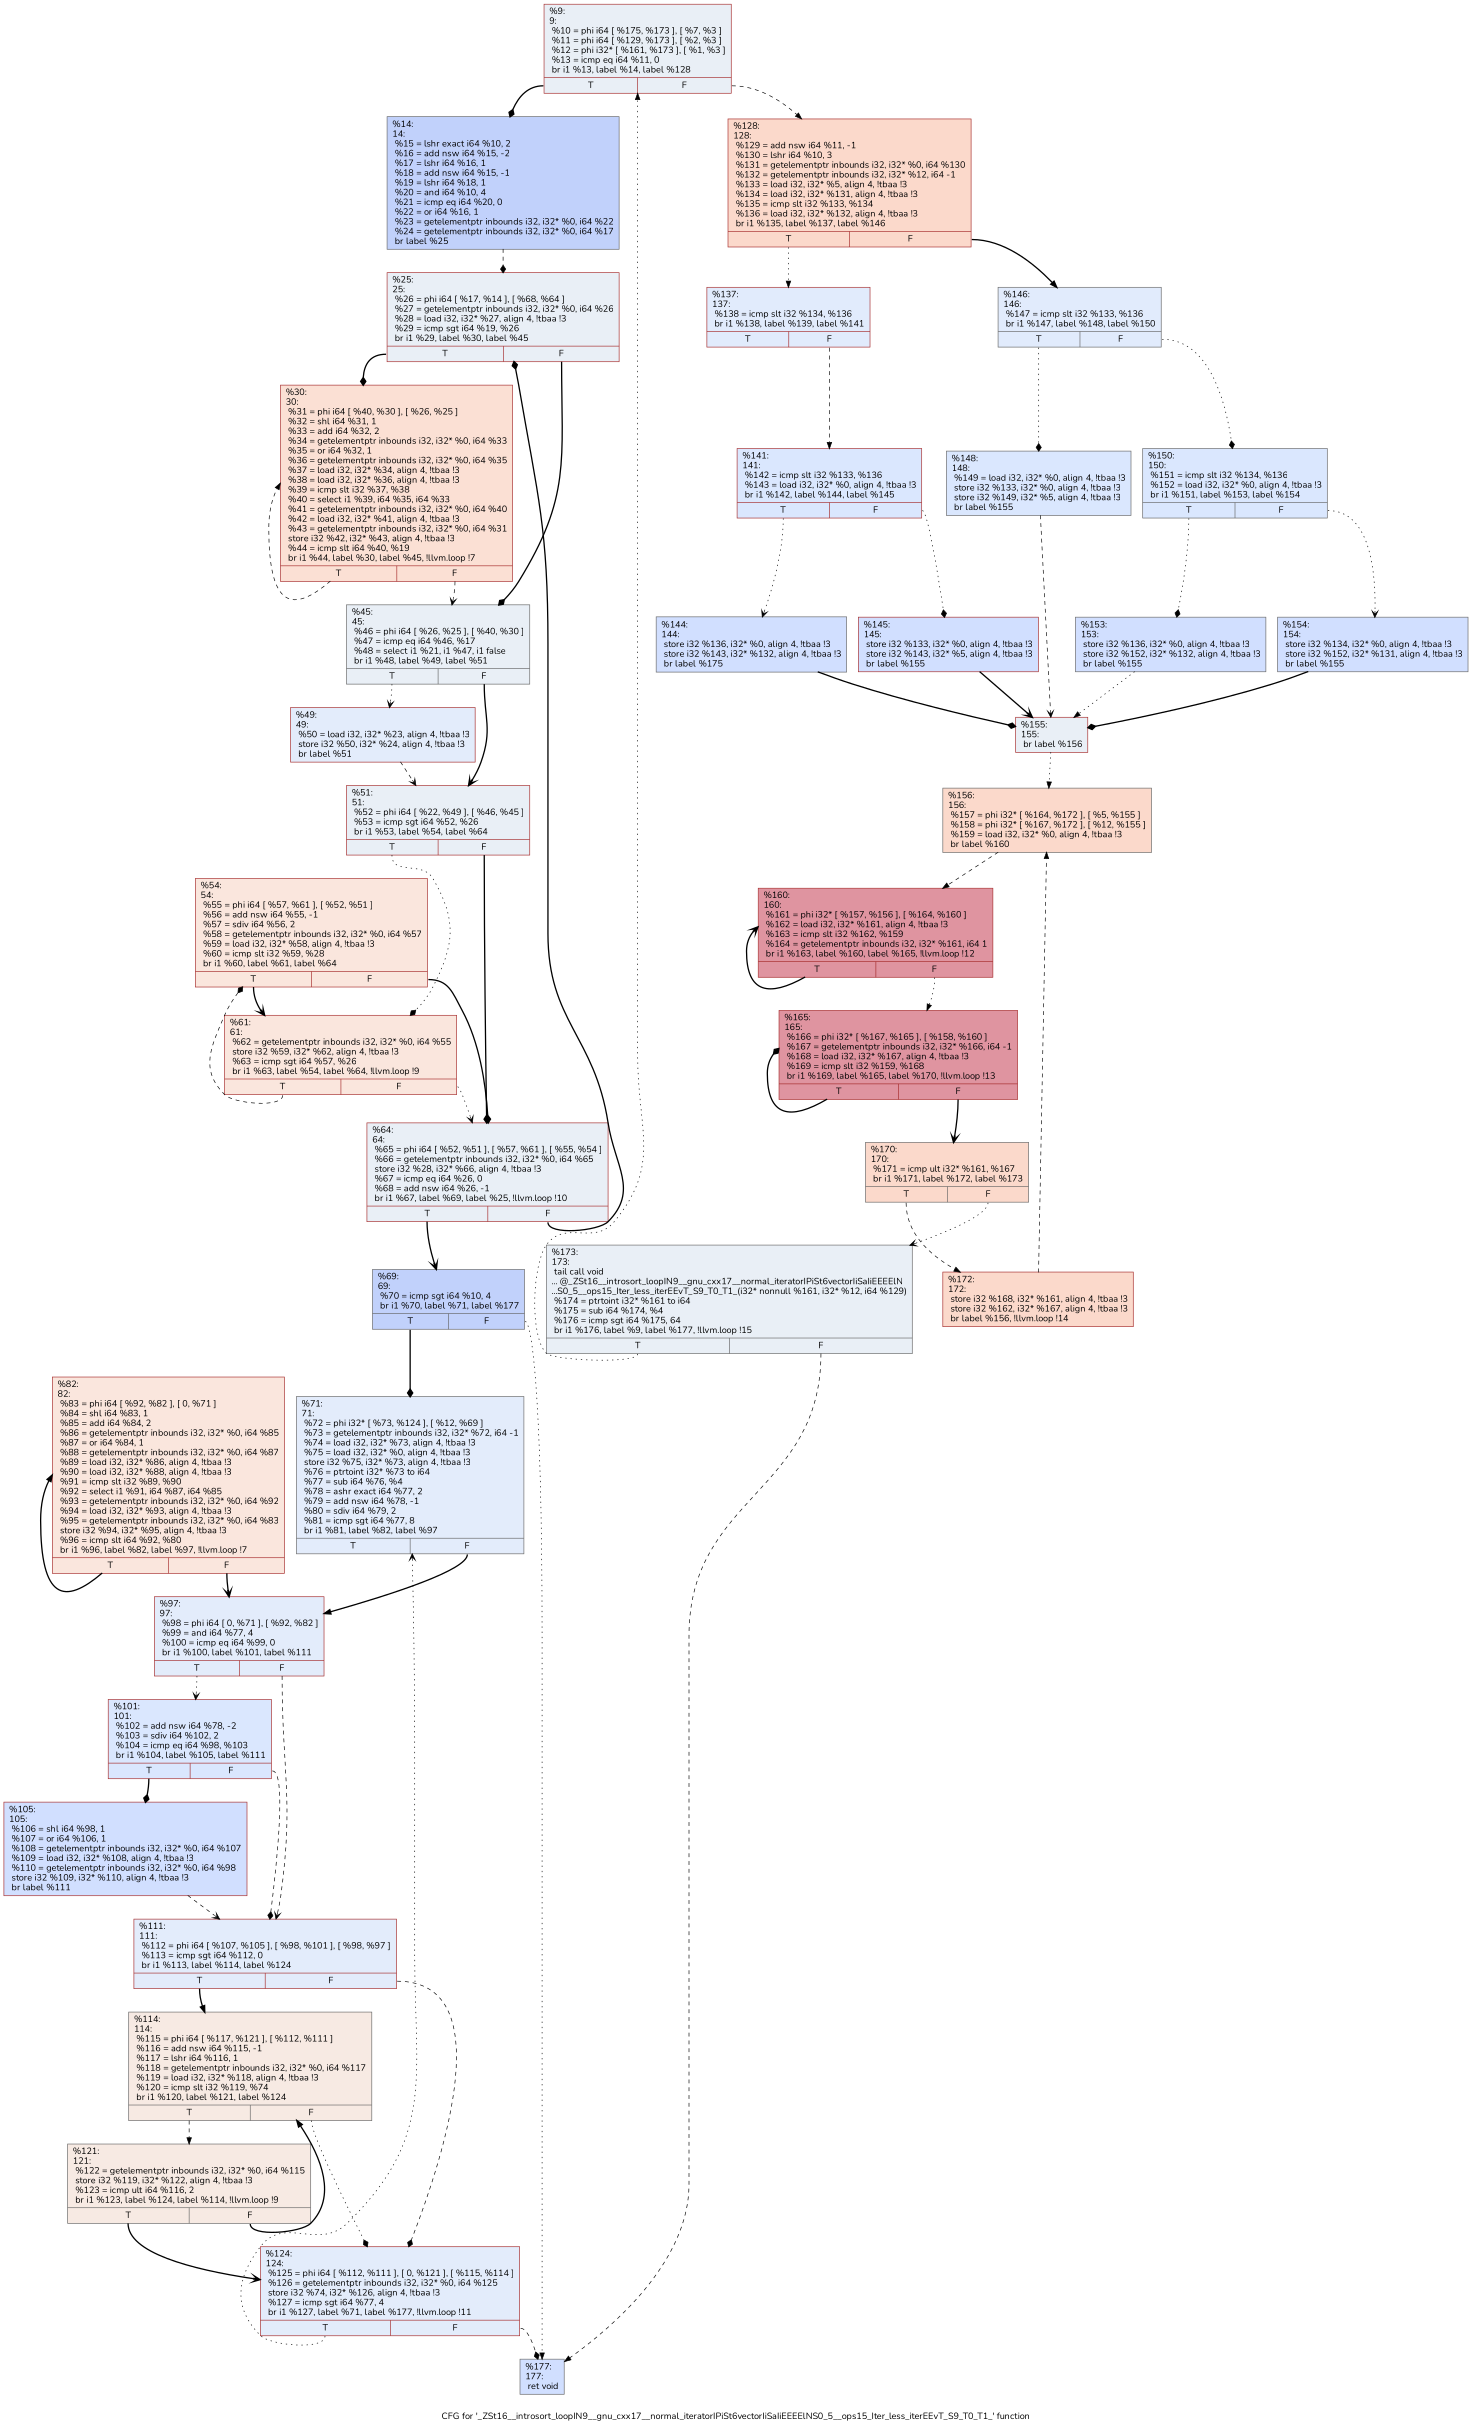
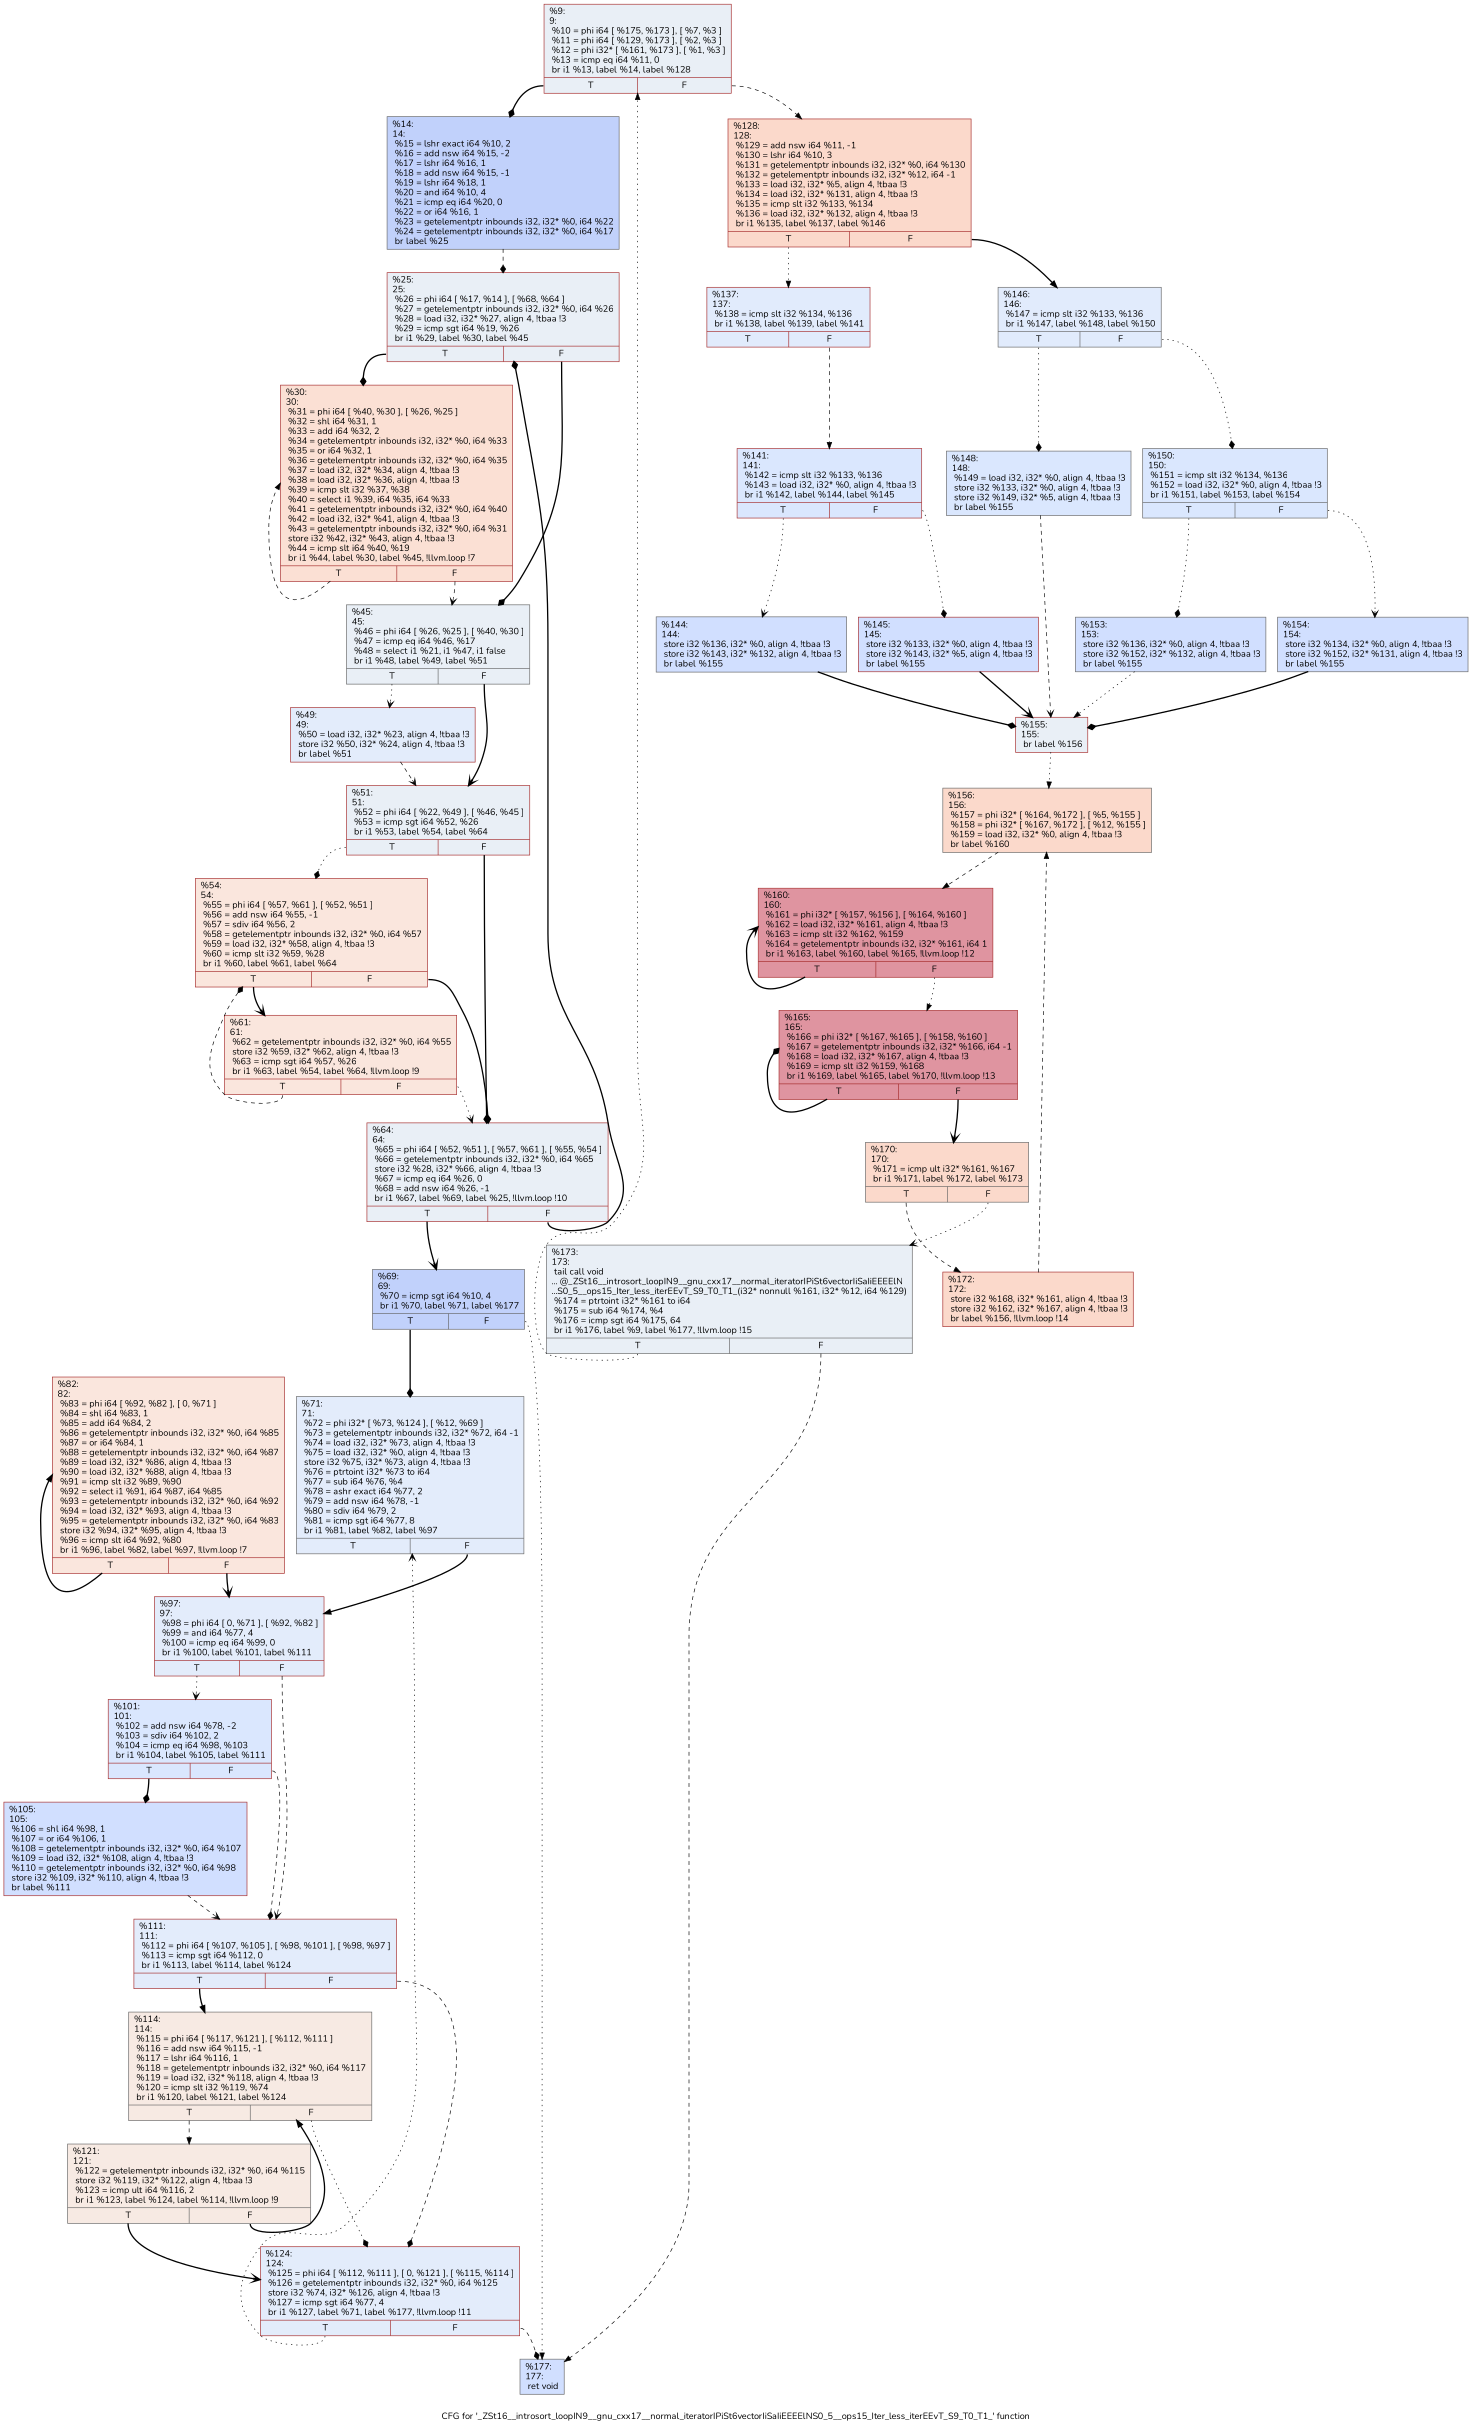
(692, 664) -> (692, 664)
(449, 921) -> (328, 855)
